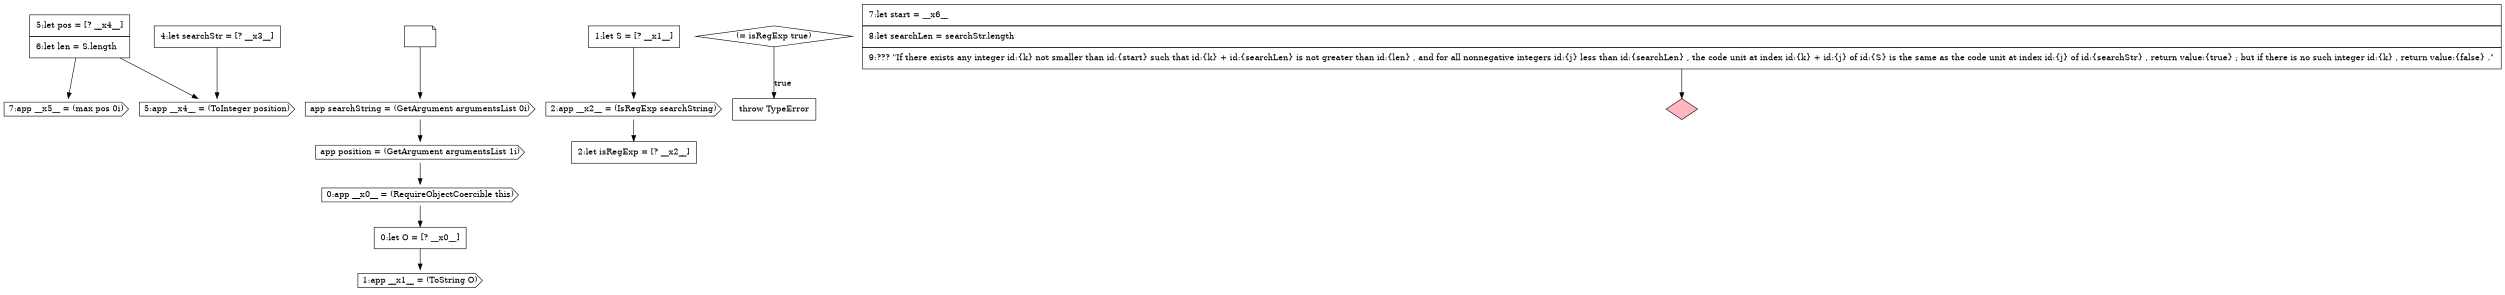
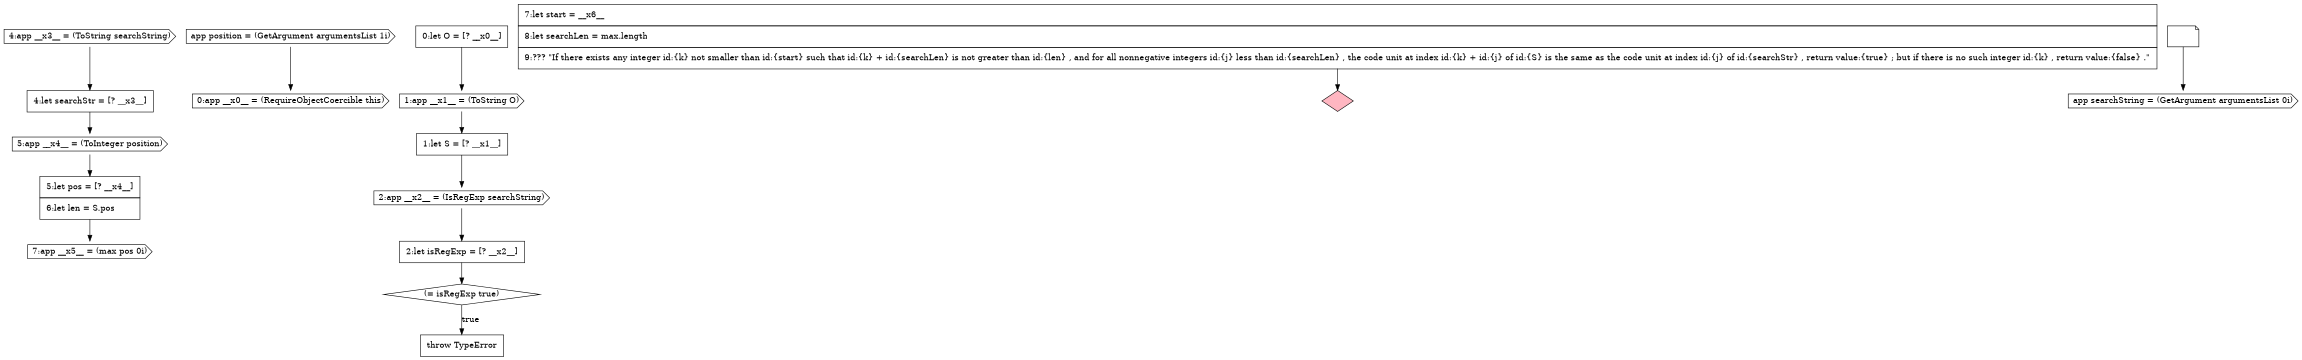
none -> (90, 36)
(942, 36) -> (586, 36)
(77, 47) -> (81, 208)
(156, 77) -> (90, 162)
none -> (462, 119)
(420, 128) -> none
(420, 213) -> none
none -> (462, 270)
